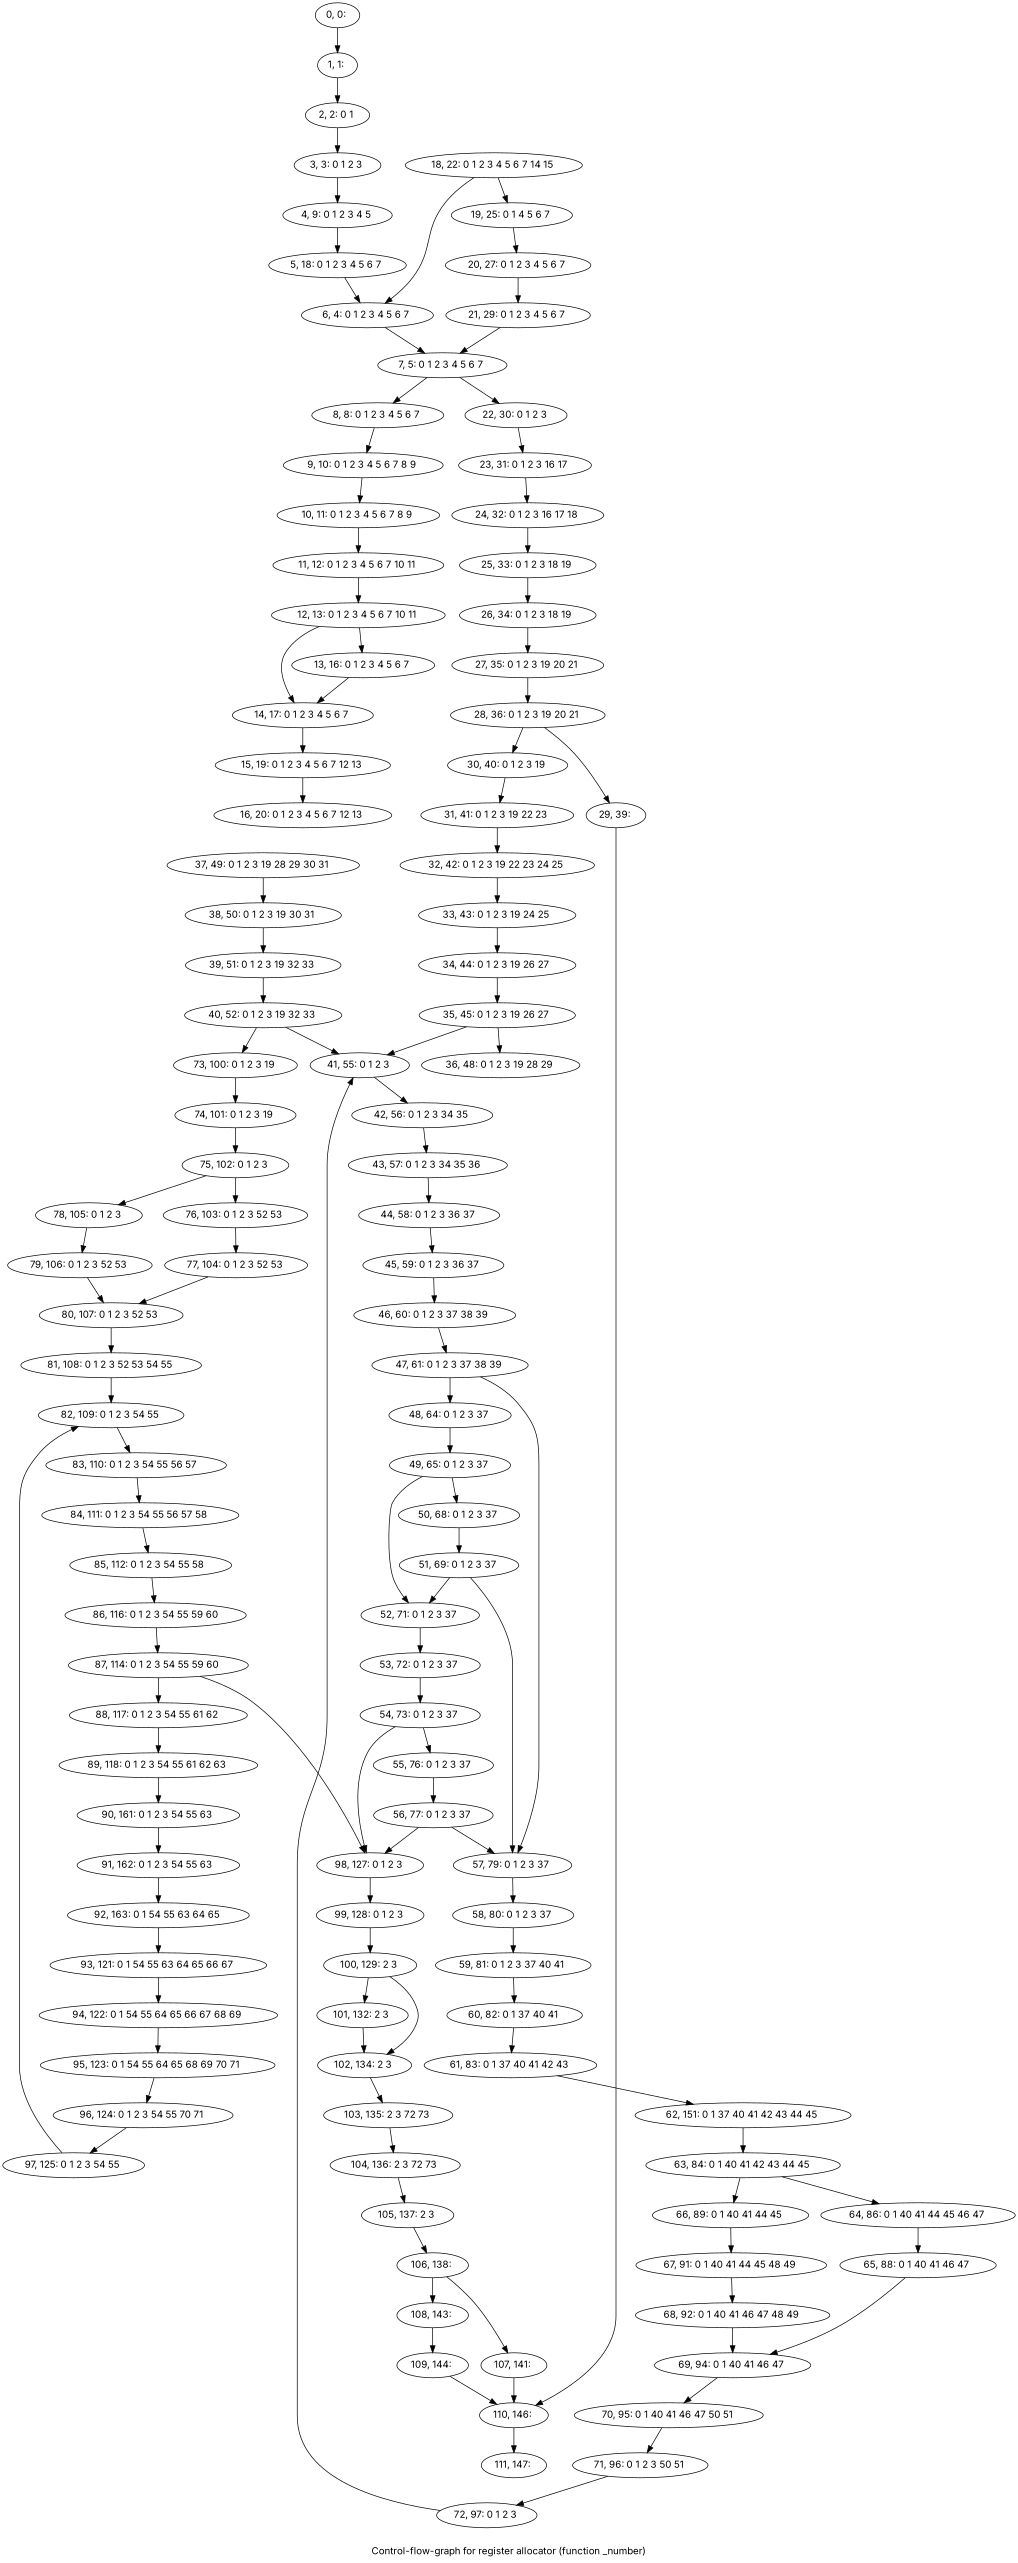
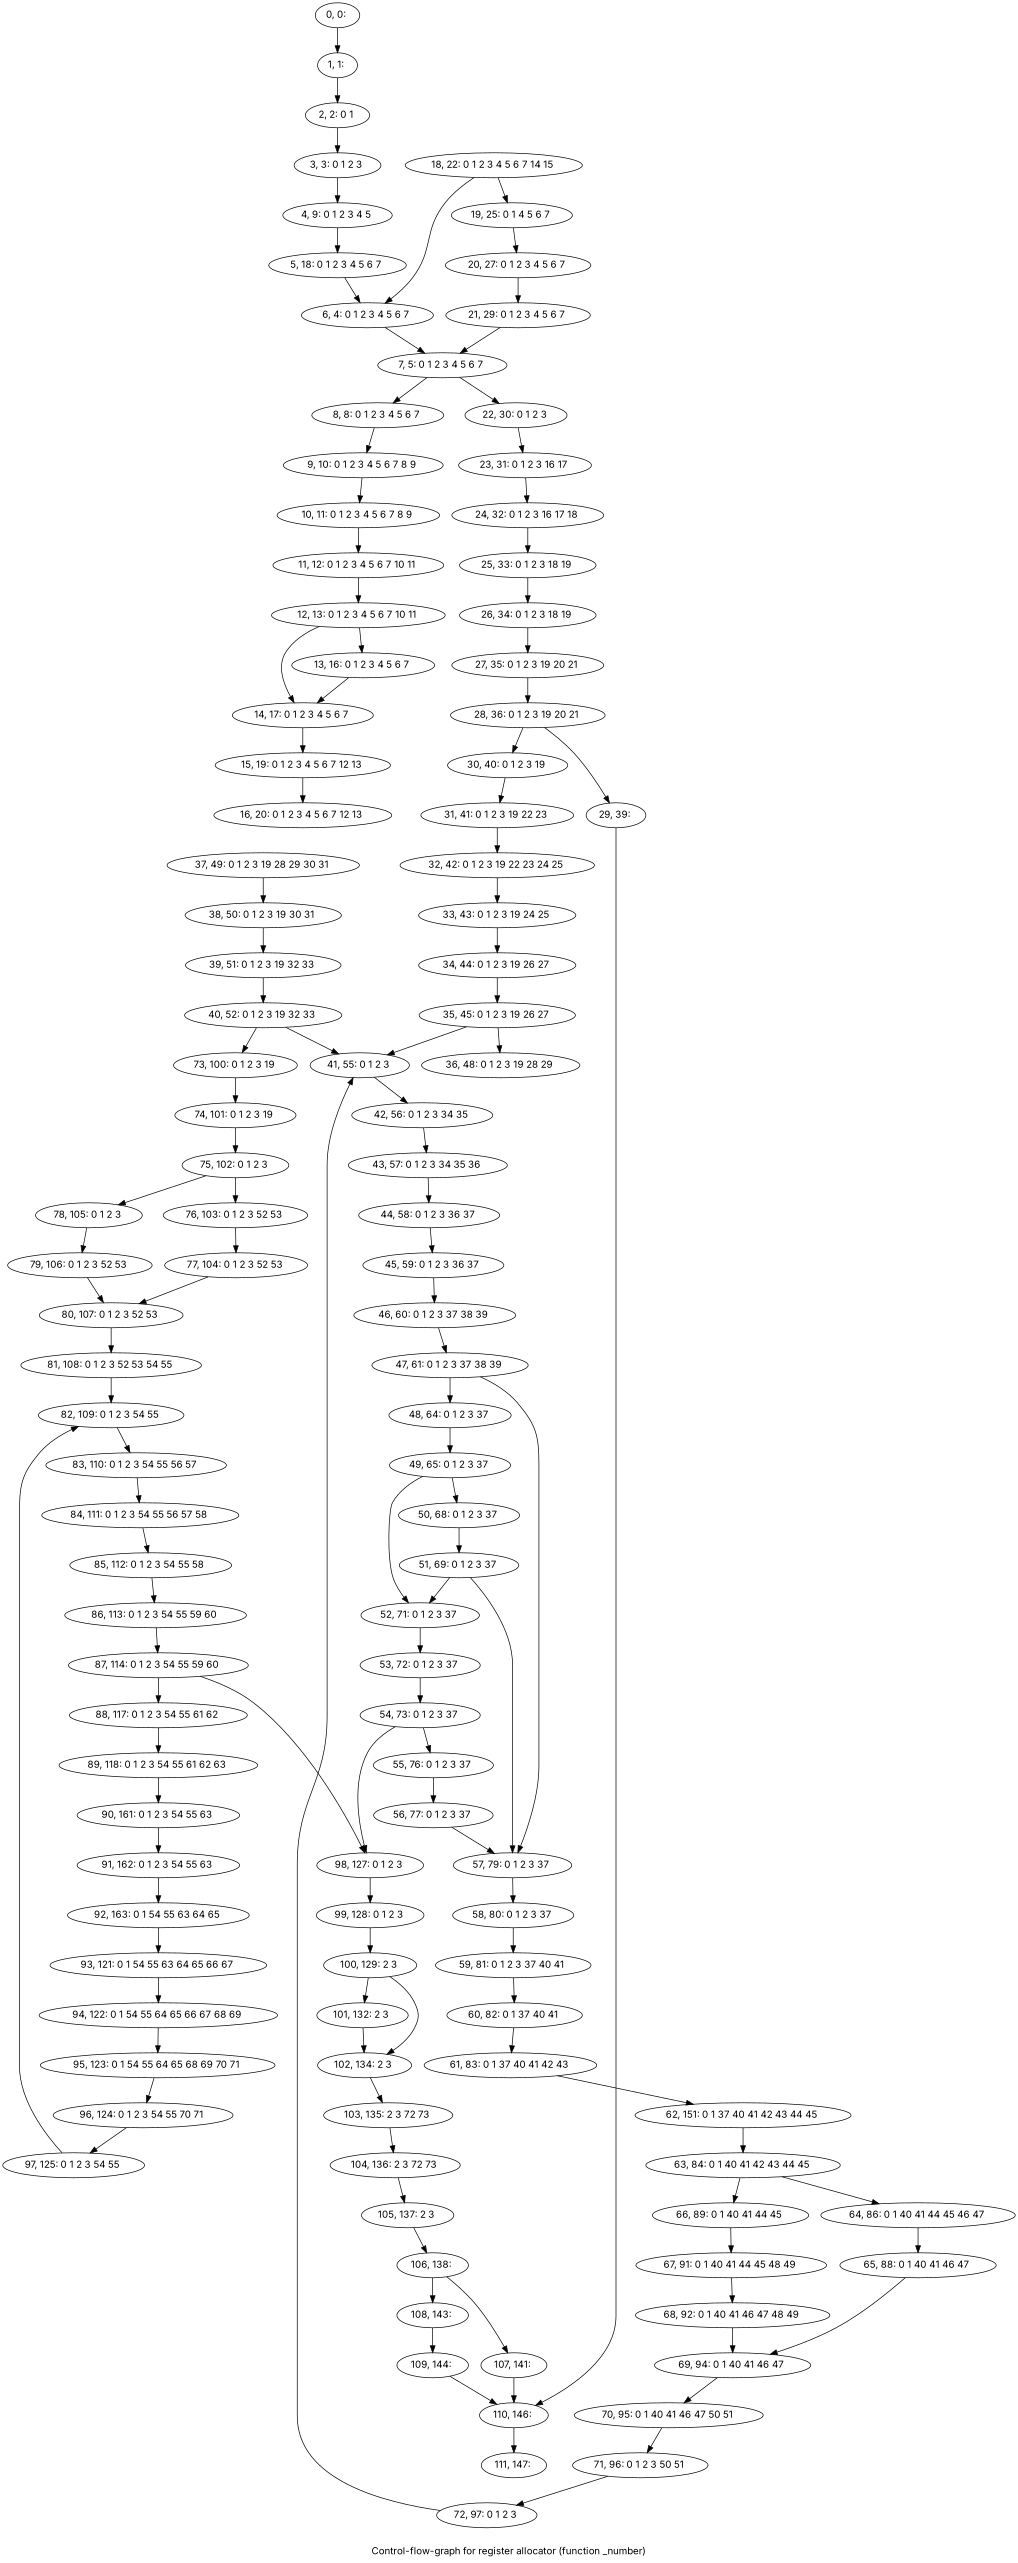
(156, 1615) -> (156, 1615)
(405, 1838) -> none
